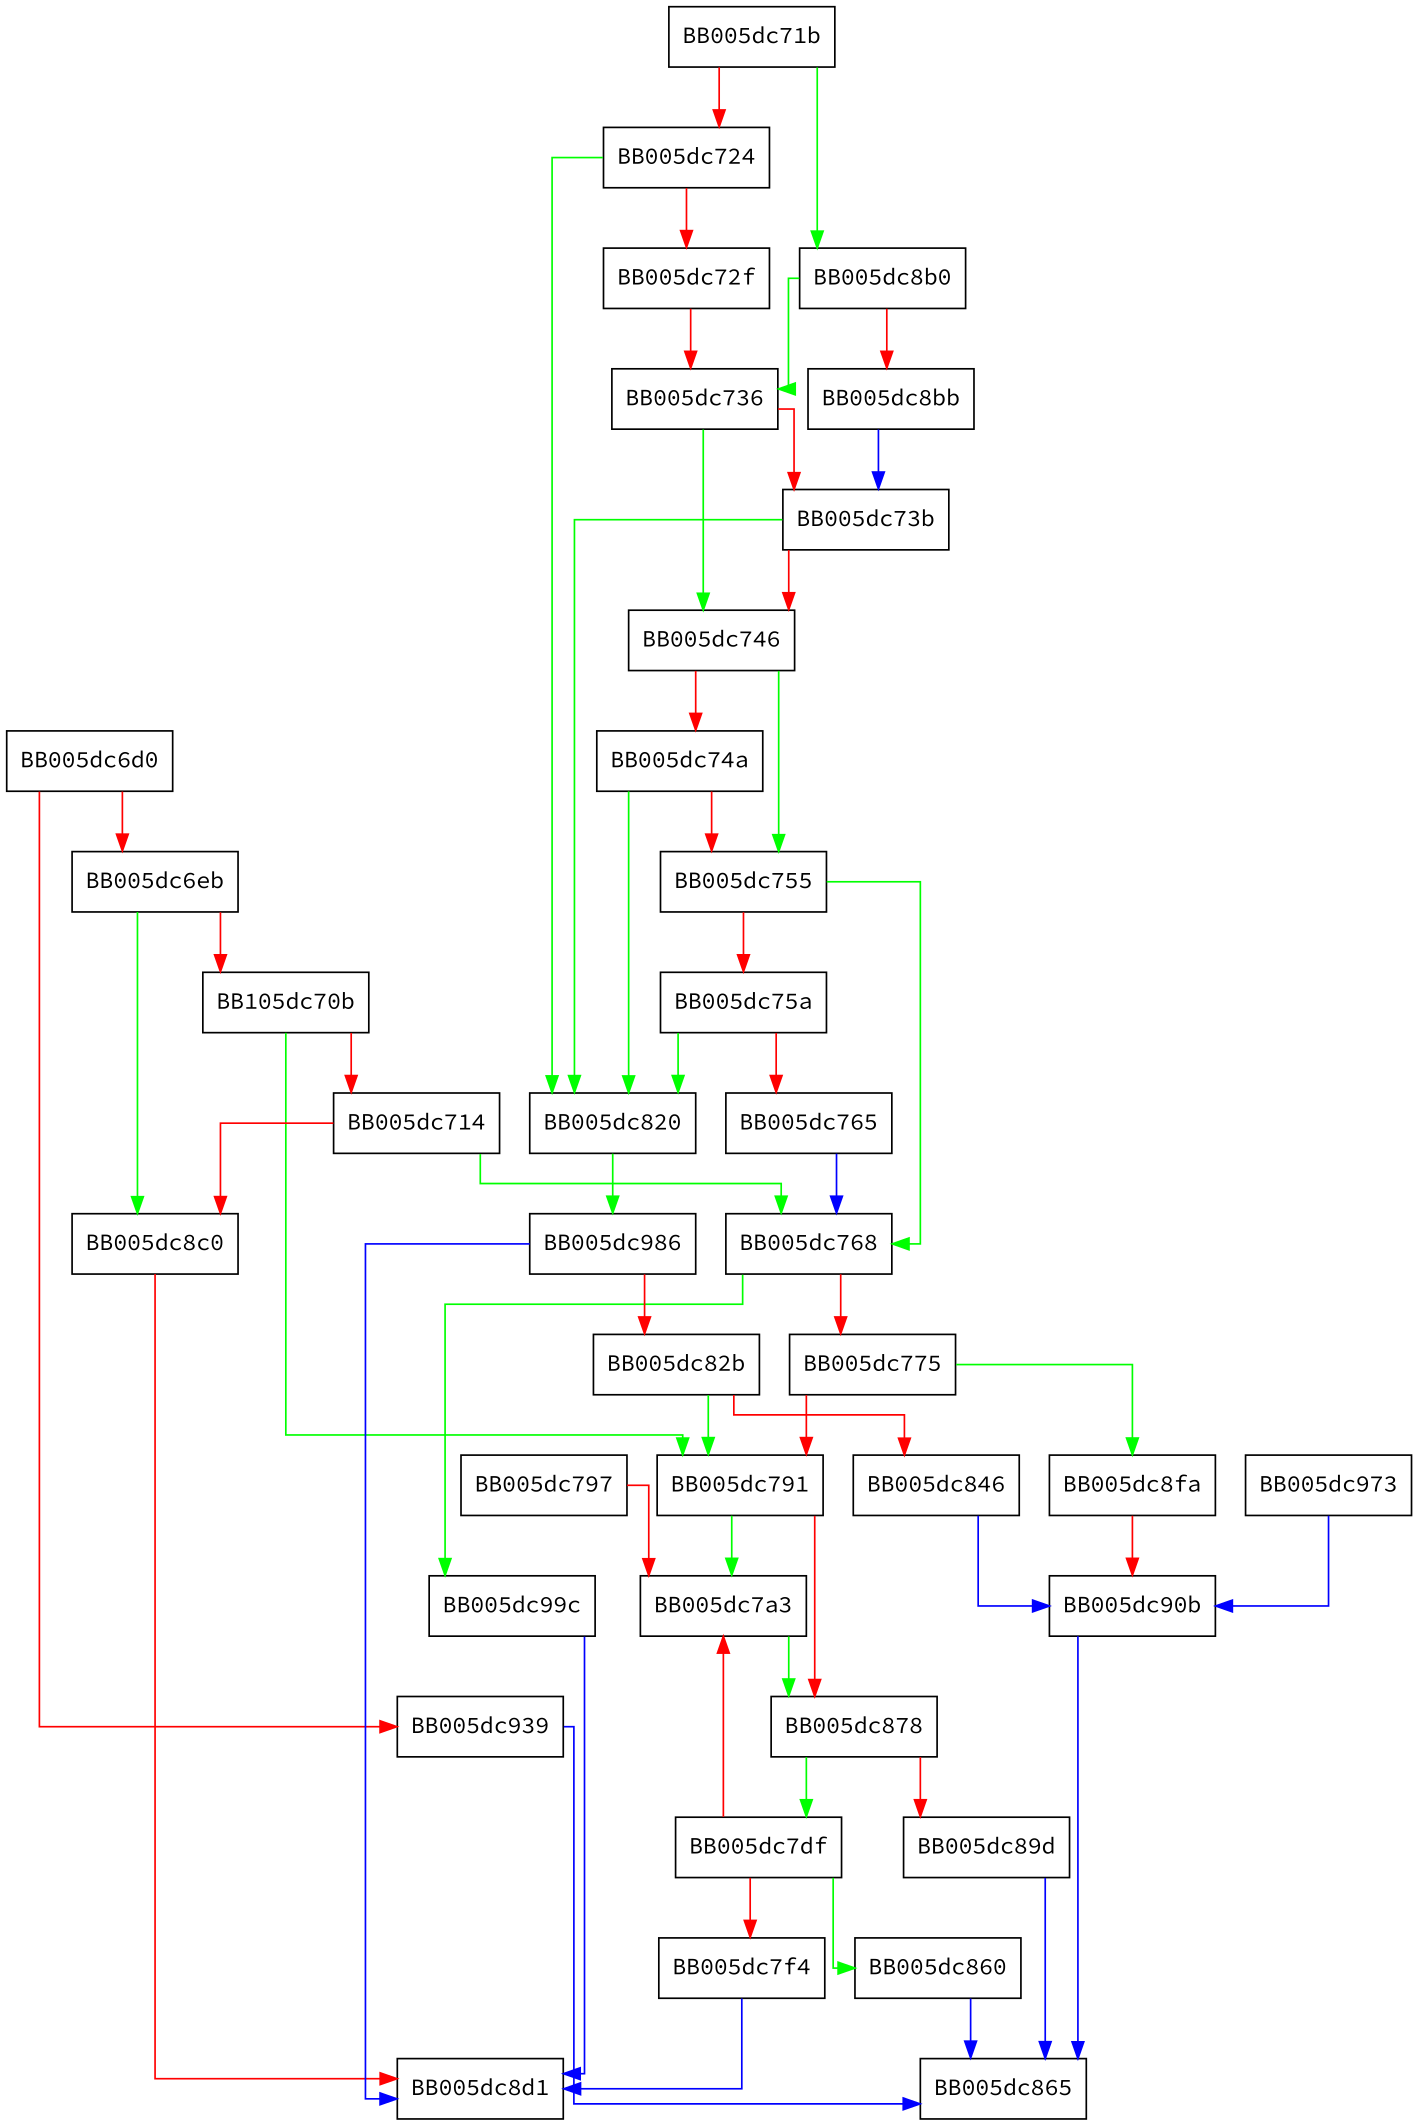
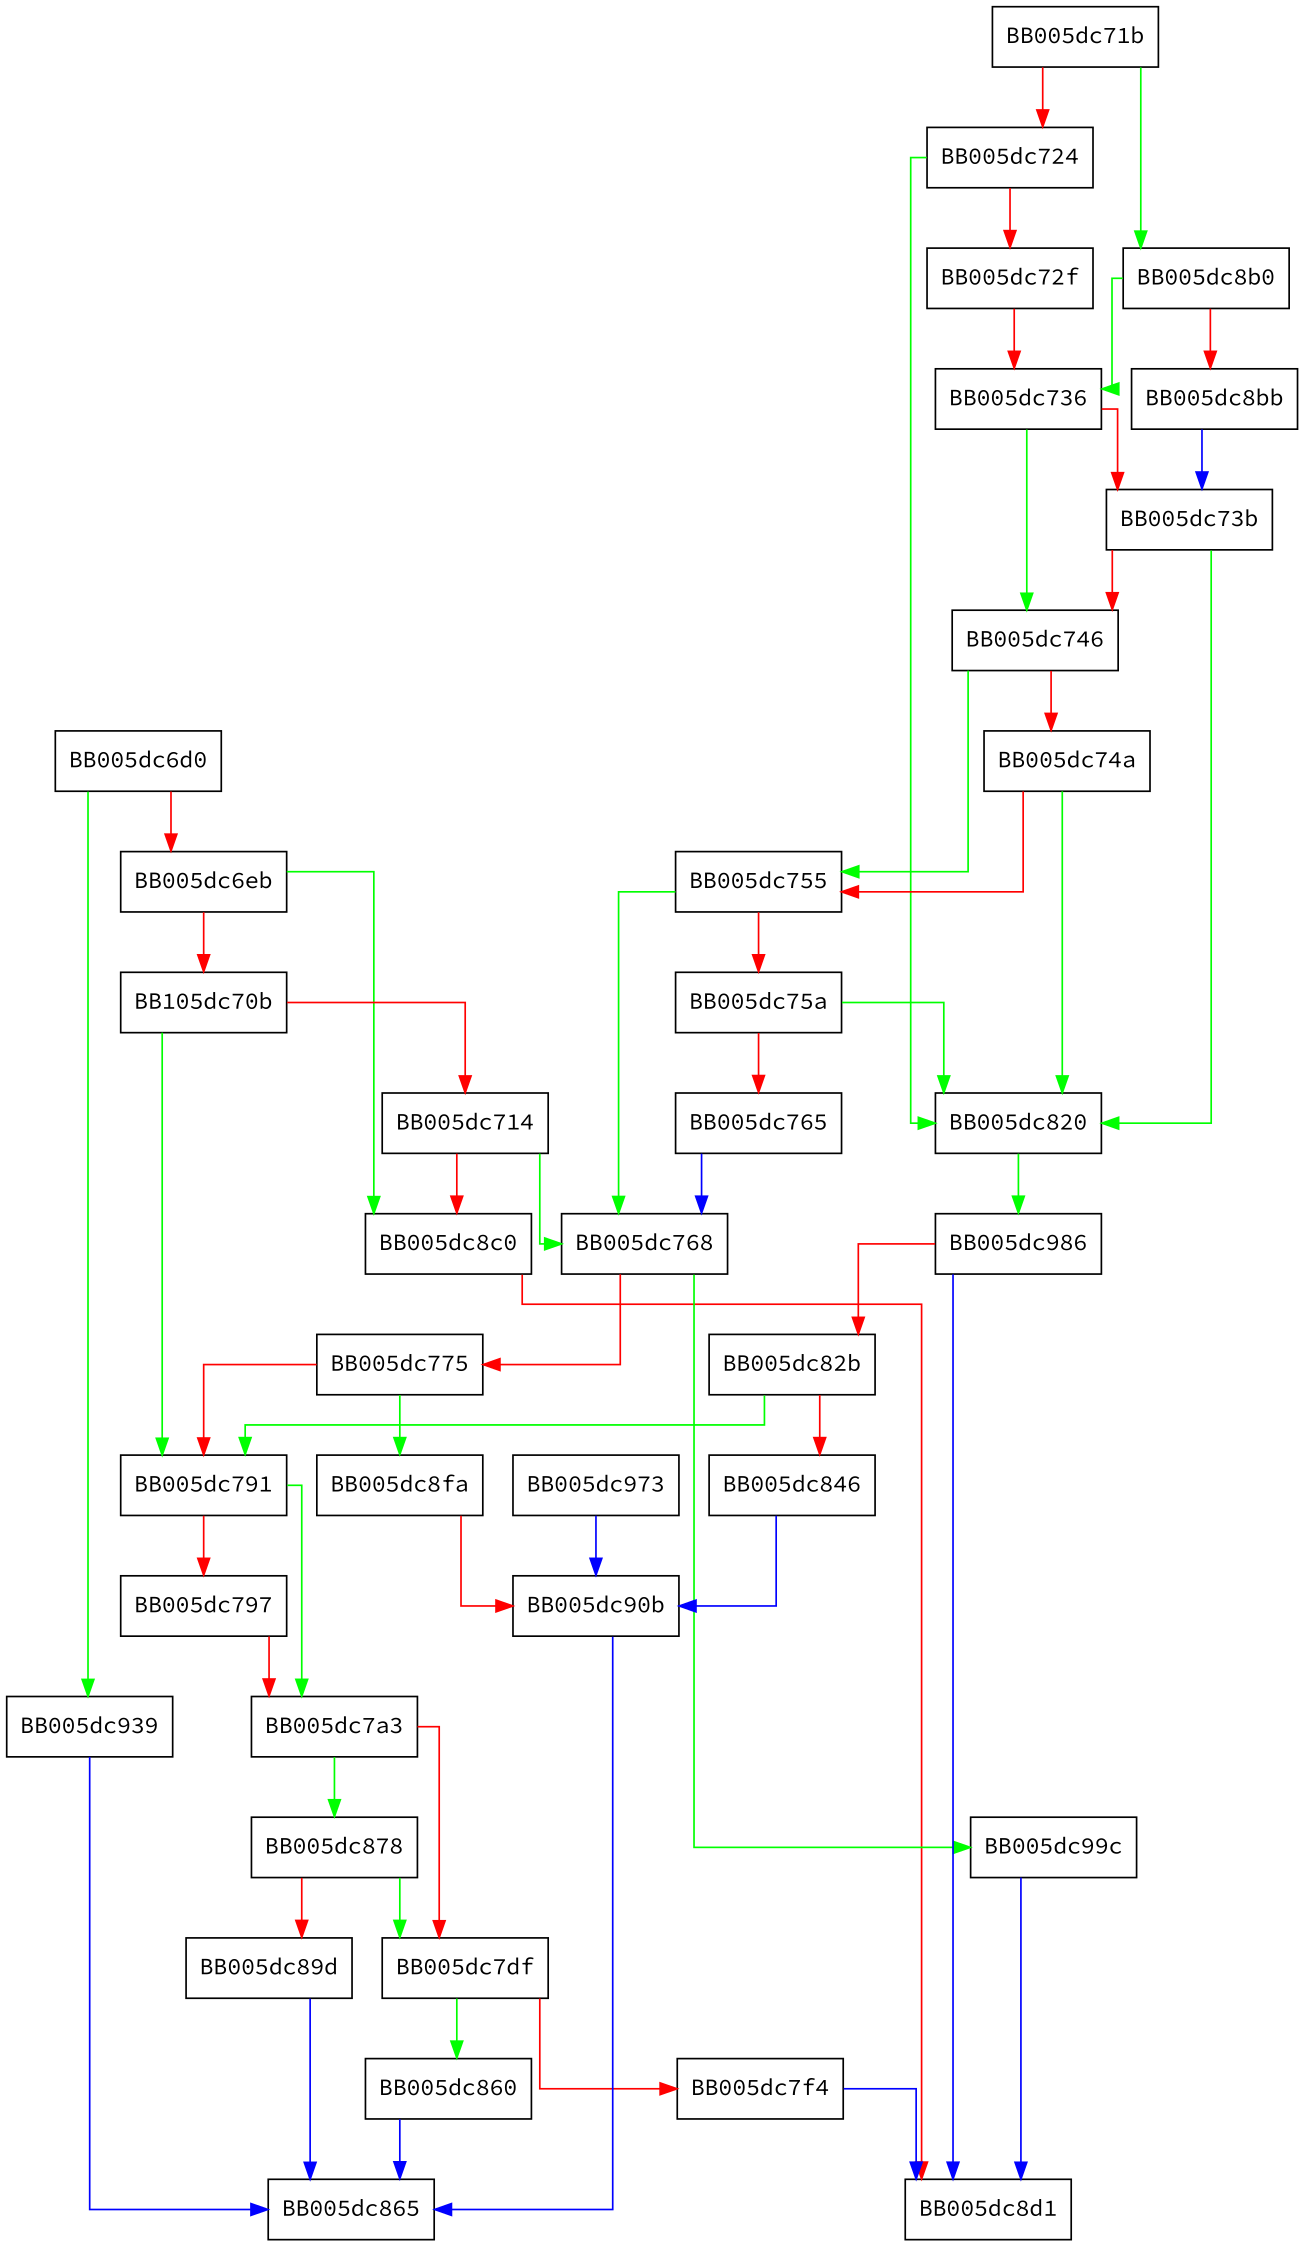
(39, 1429) -> (88, 1235)
(815, 1598) -> (204, 1537)
(723, 1735) -> (439, 1813)
